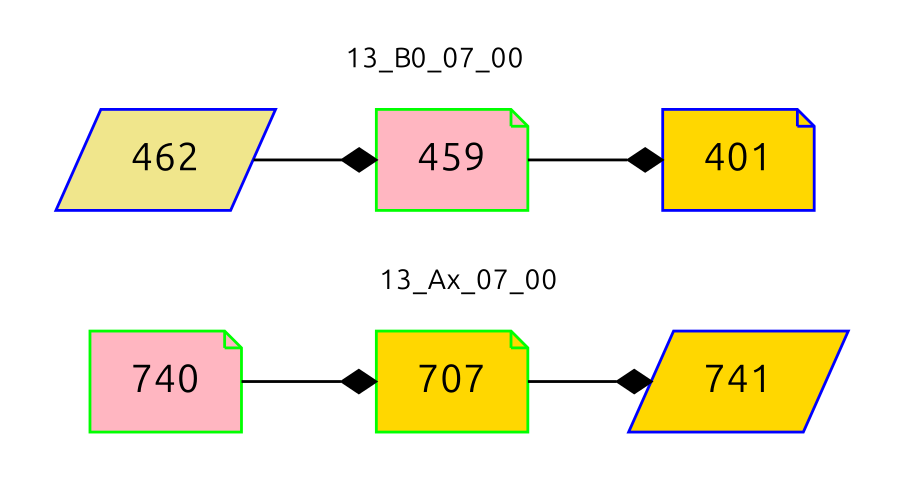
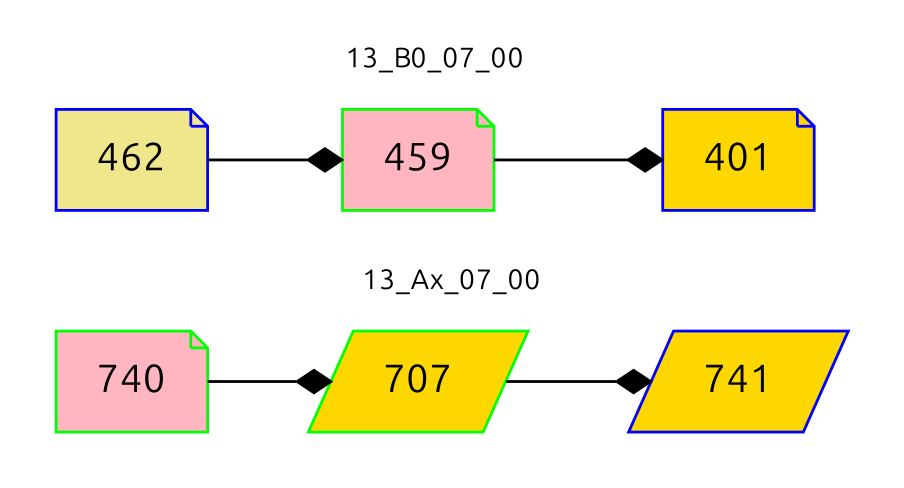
(166, 160) -> (132, 160)
(452, 382) -> (418, 382)
